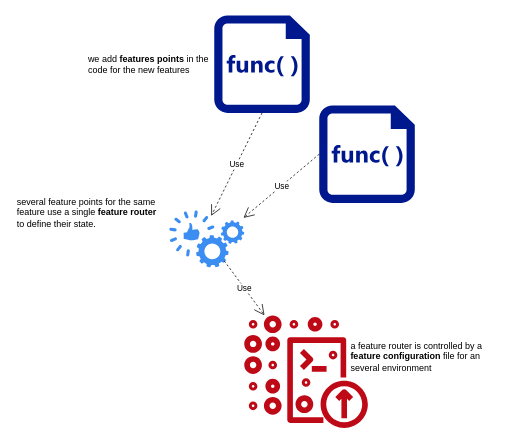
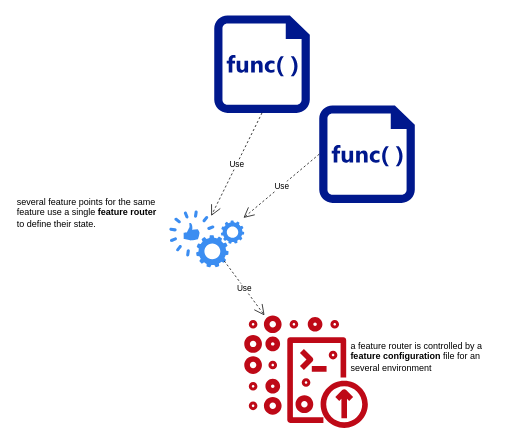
(150, 64) -> none
